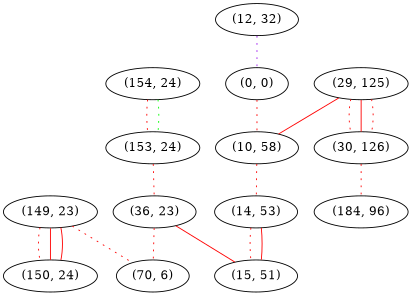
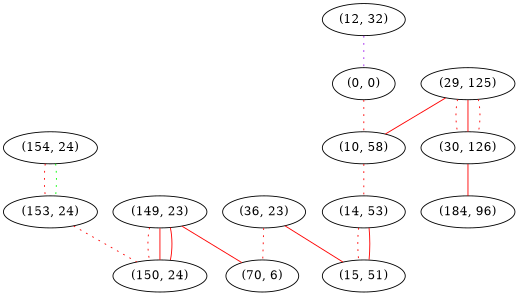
(154, 180) -> (105, 244)
(361, 180) -> (468, 180)
(102, 244) -> (212, 244)
